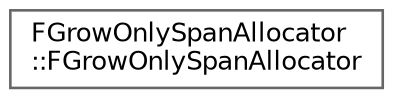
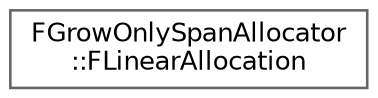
(197, 49) -> (189, 49)
